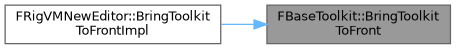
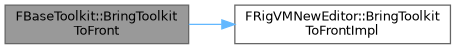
(237, 24) -> (205, 24)
